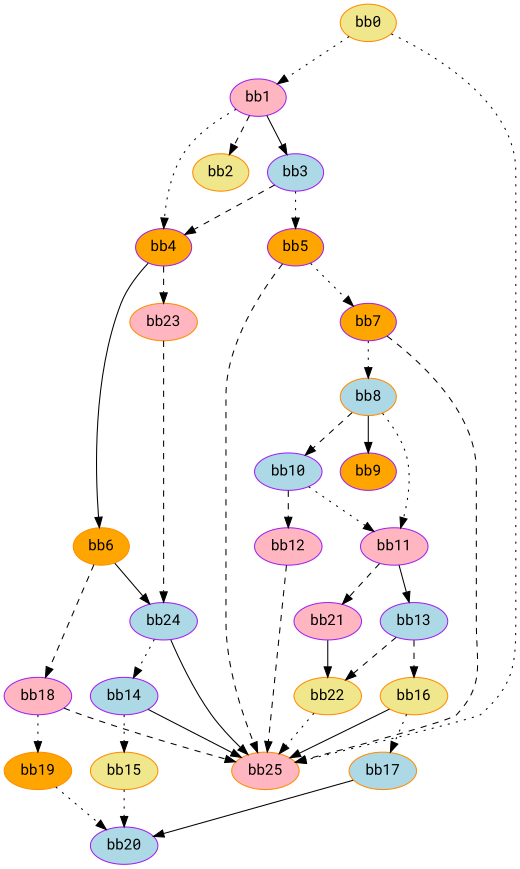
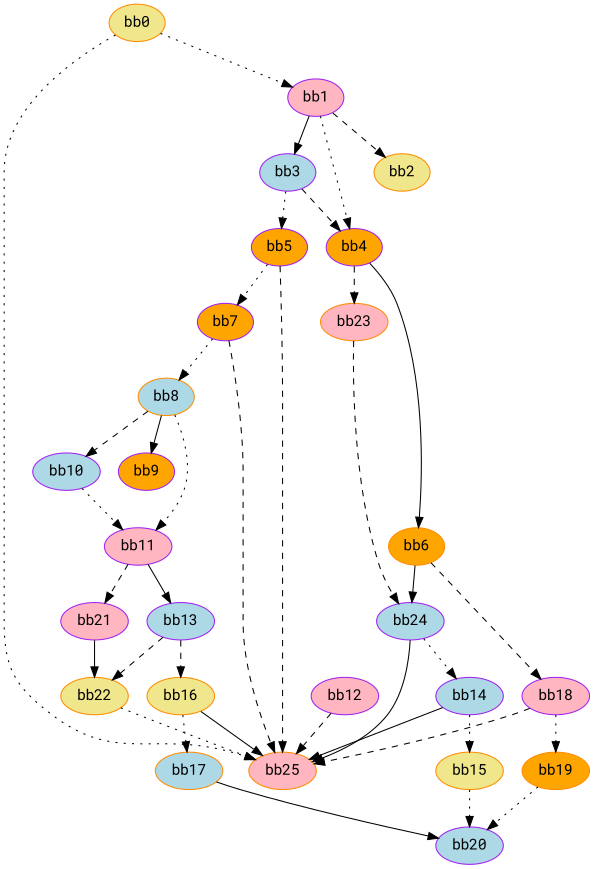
(288, 504) -> none
